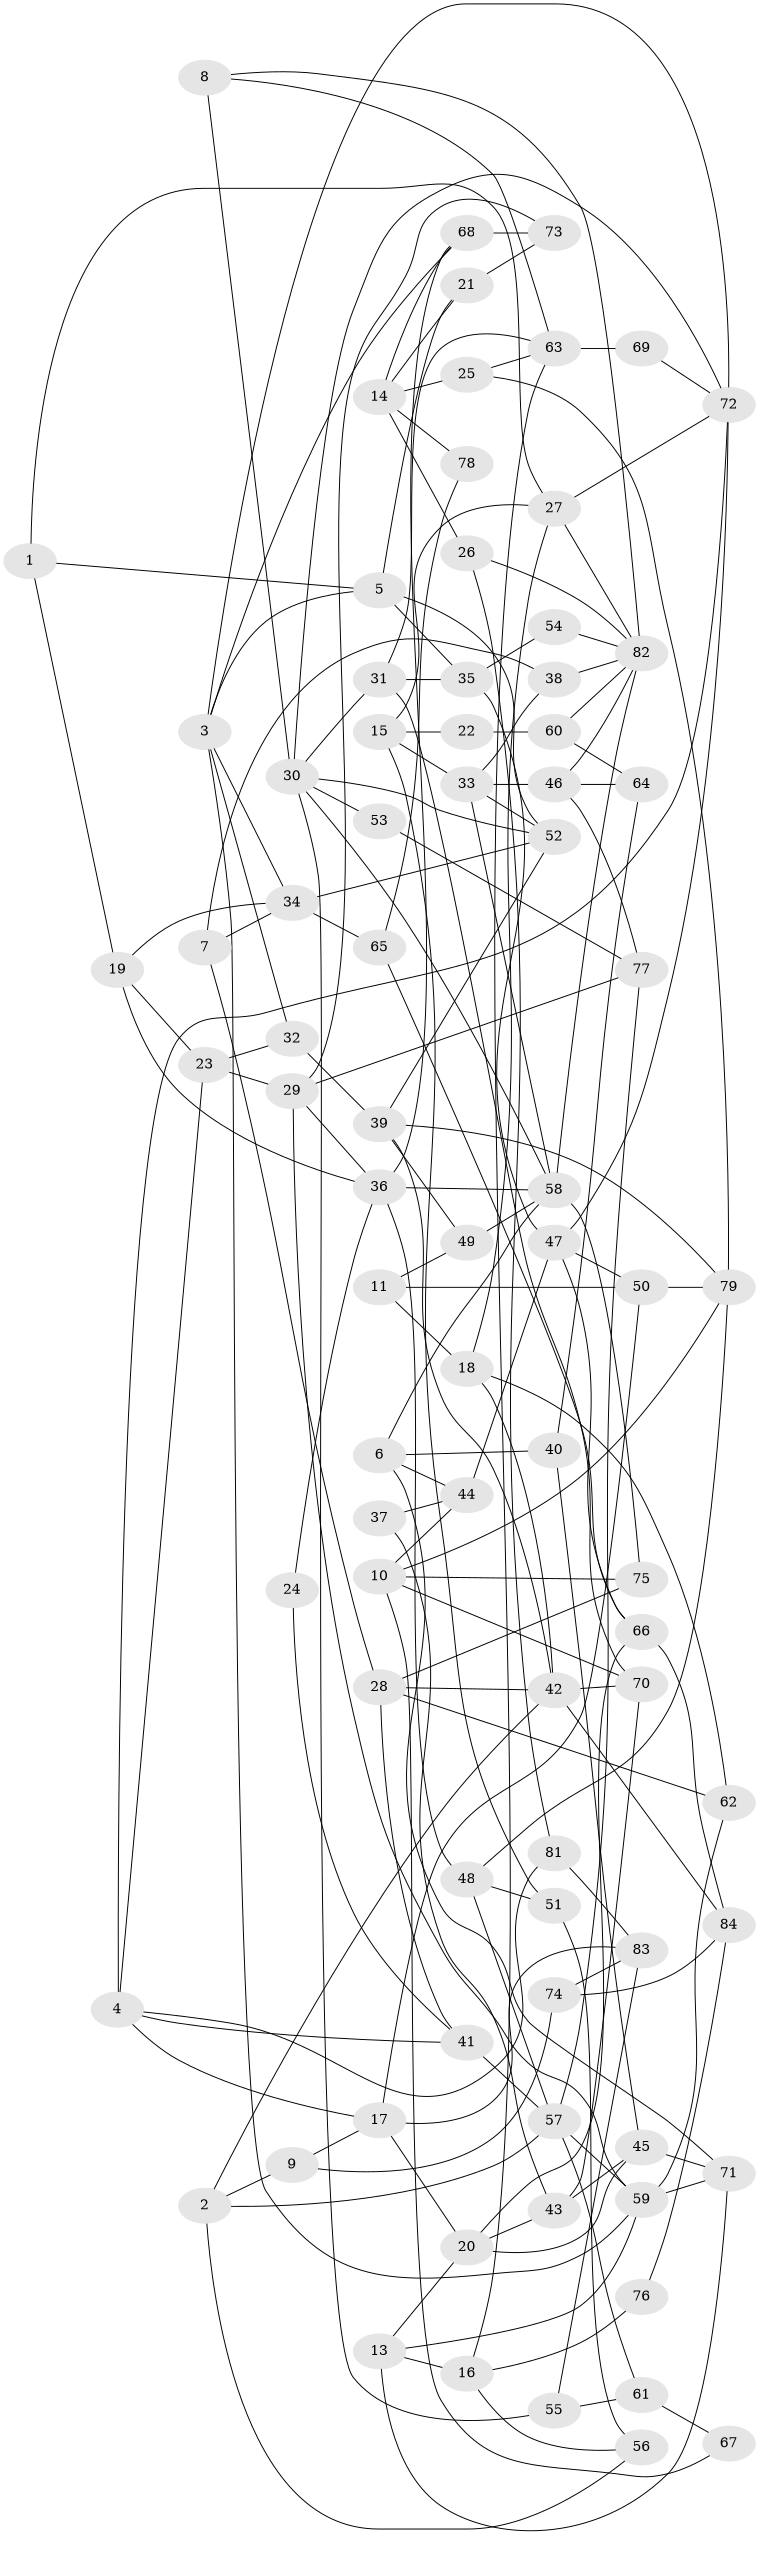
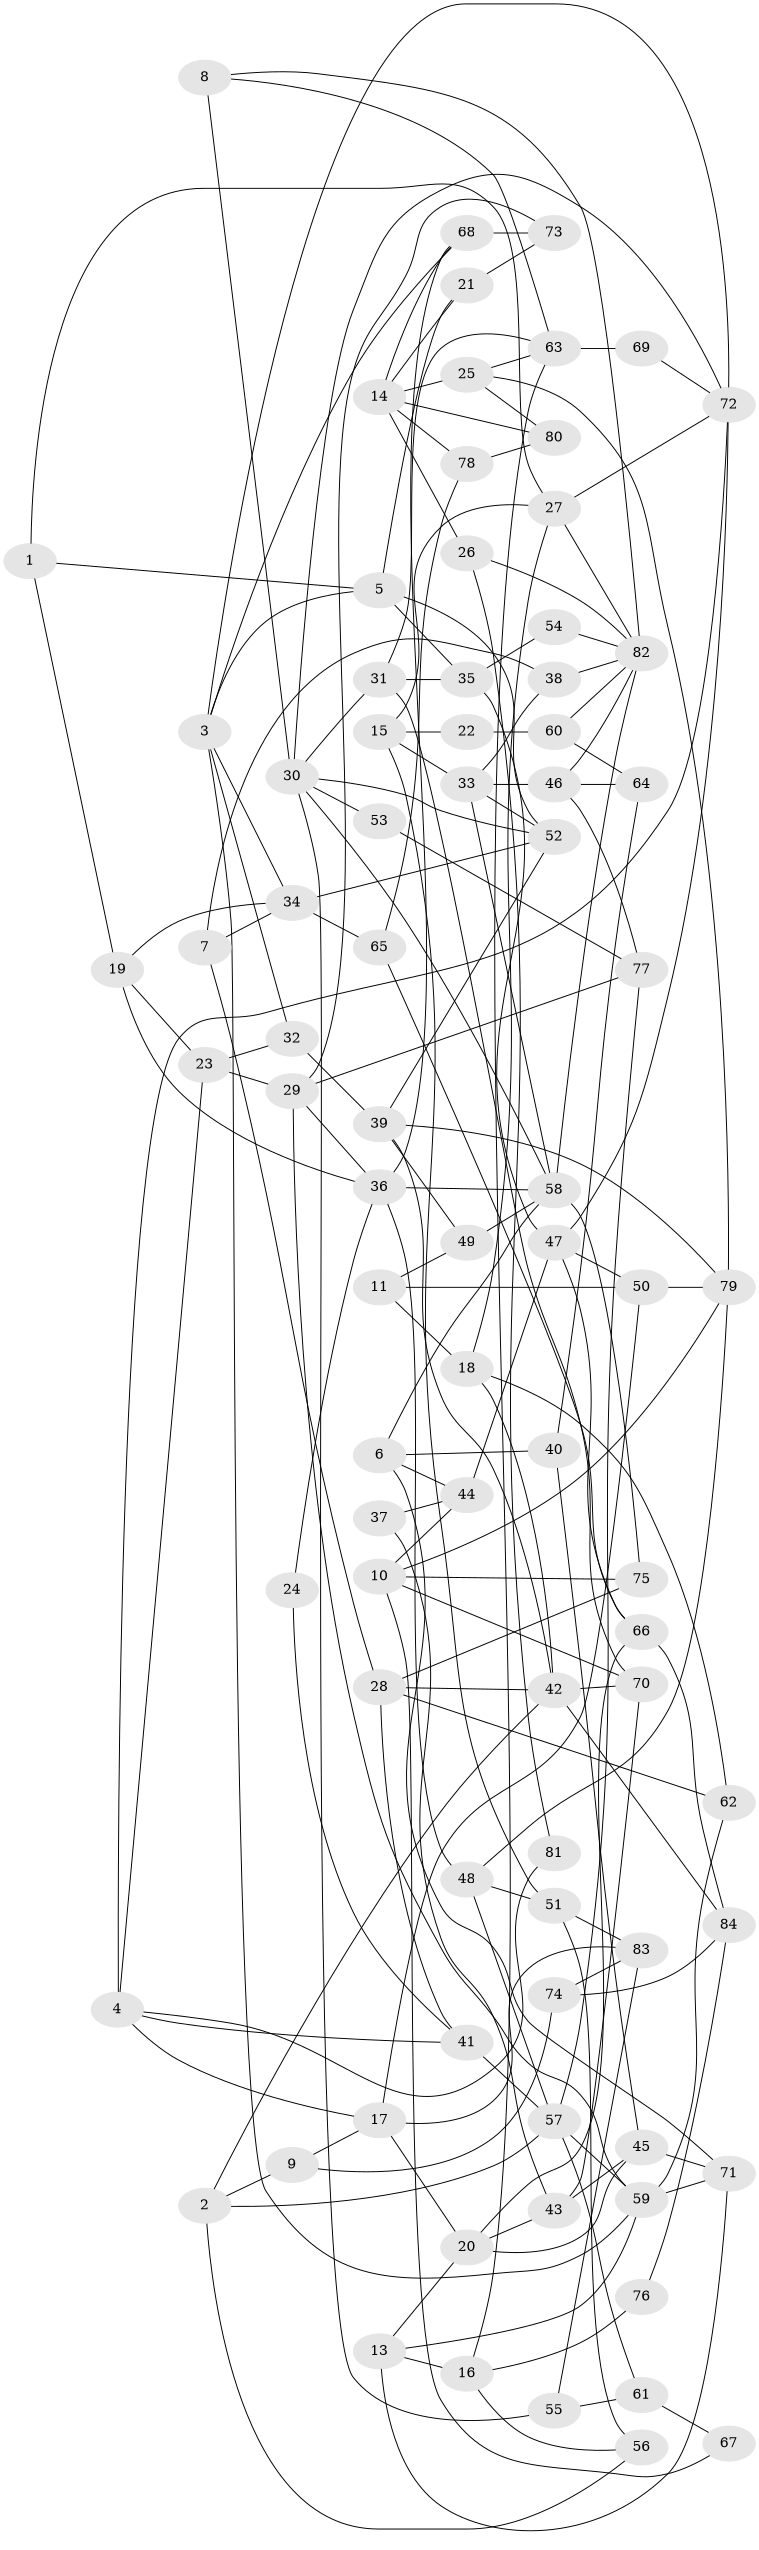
none -> (554, 438)
(591, 1891) -> (587, 1922)
